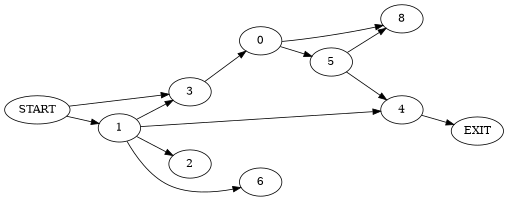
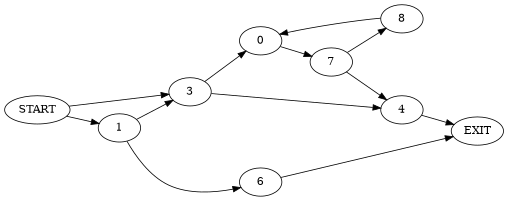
(329, 35) -> (334, 24)
(331, 62) -> (331, 62)
(257, 119) -> (292, 100)
none -> (363, 158)
(190, 164) -> none
